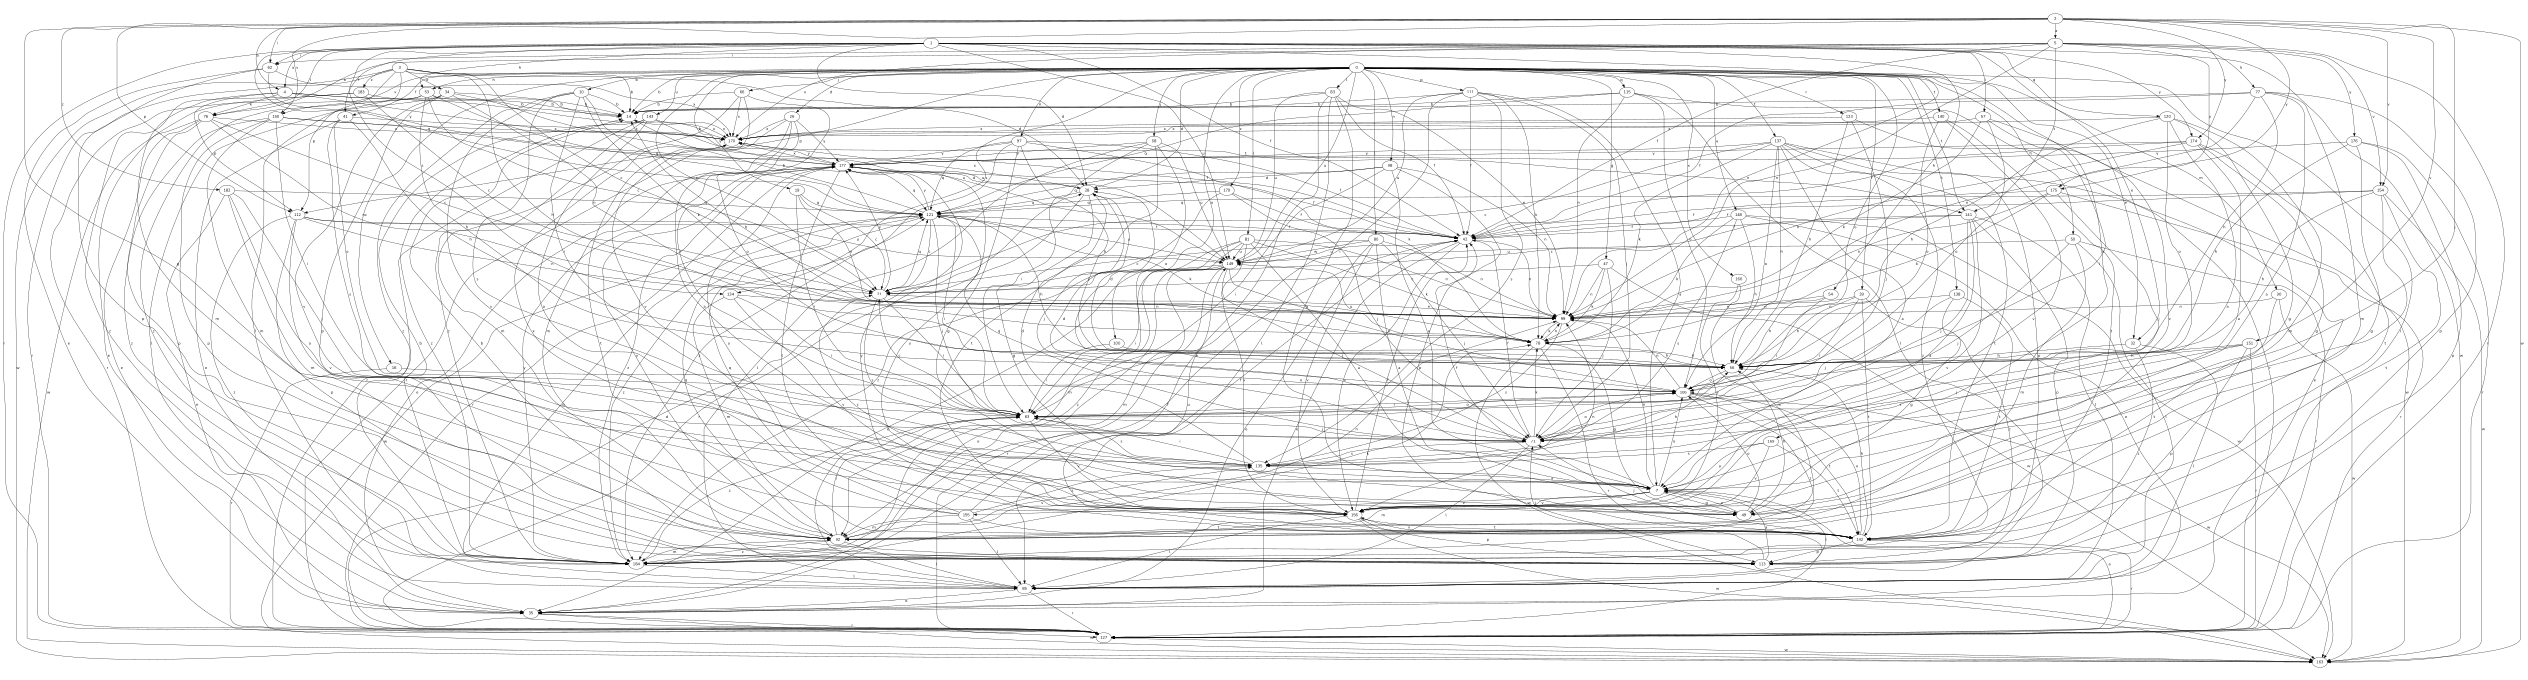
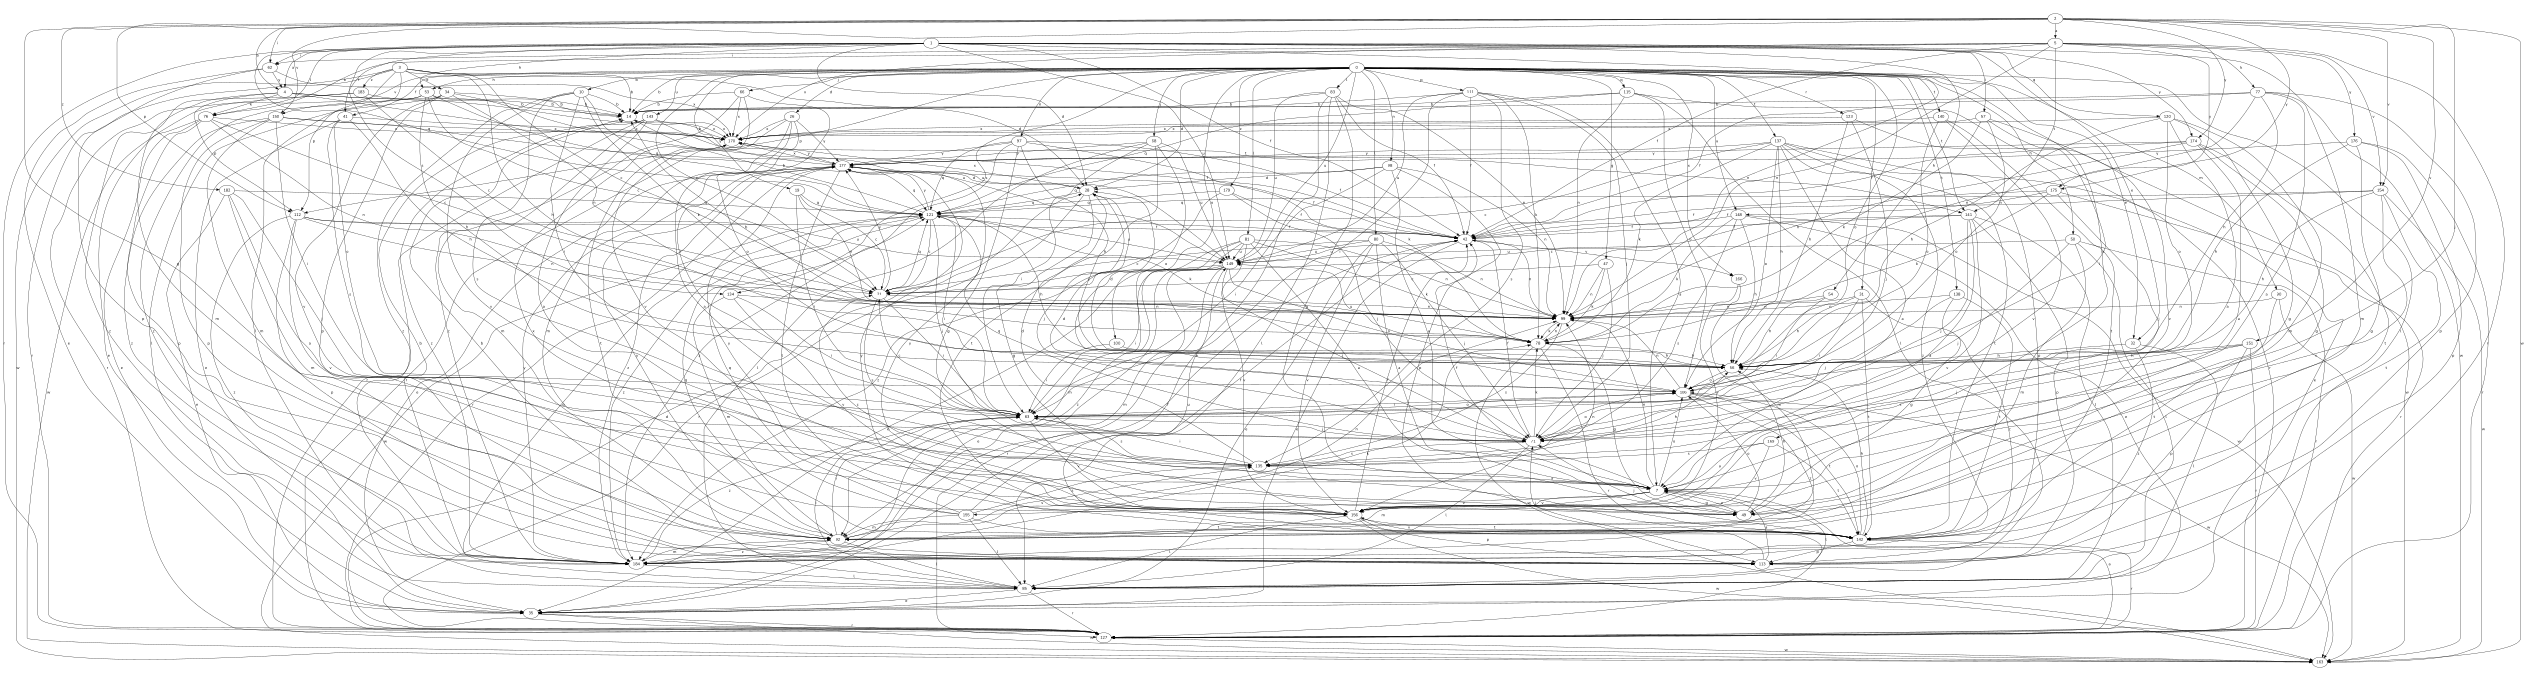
(480, 135) -> (277, 79)
(1316, 252) -> (1316, 252)
(1814, 268) -> (1898, 210)
(1862, 294) -> (1862, 294)
(1355, 356) -> (1595, 255)
(394, 368) -> none
(1921, 403) -> none
